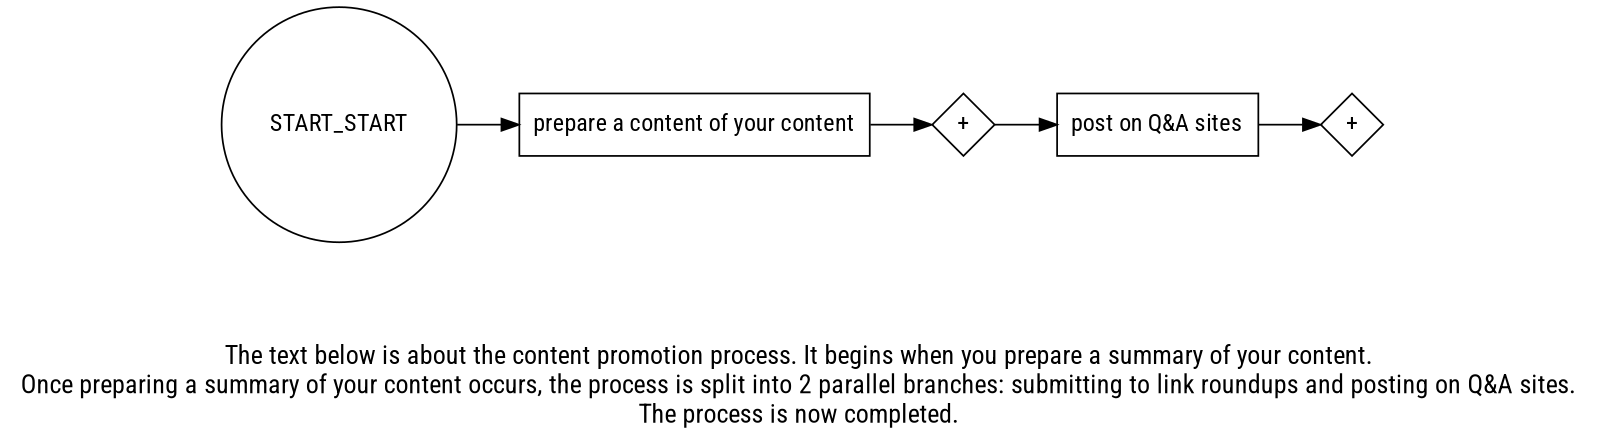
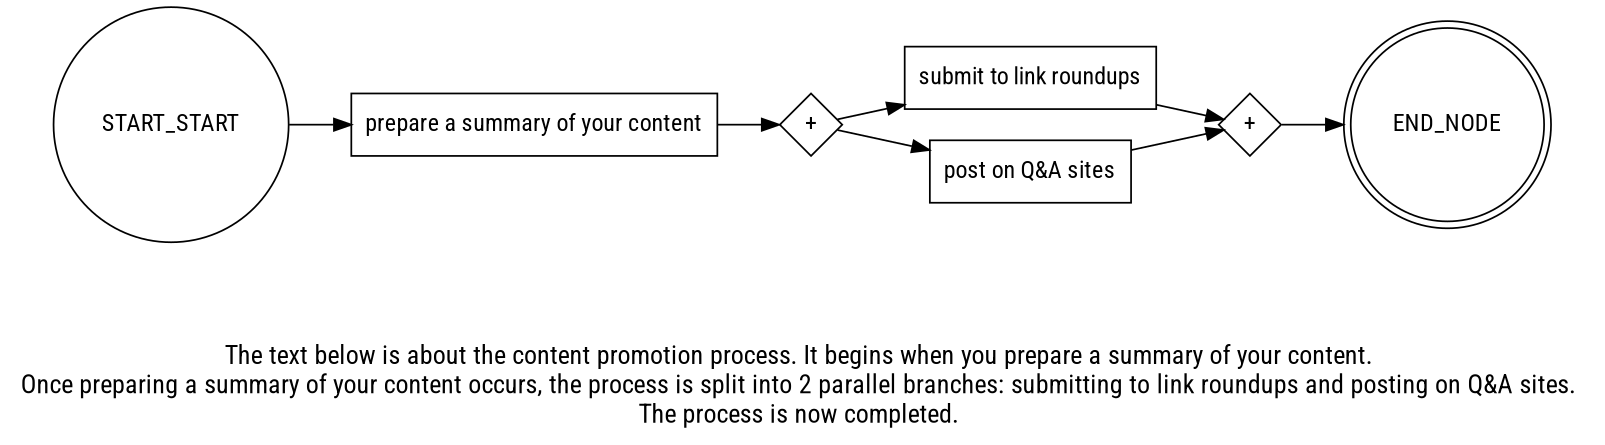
none -> (1030, 78)
(695, 125) -> (534, 125)
none -> (1447, 125)
